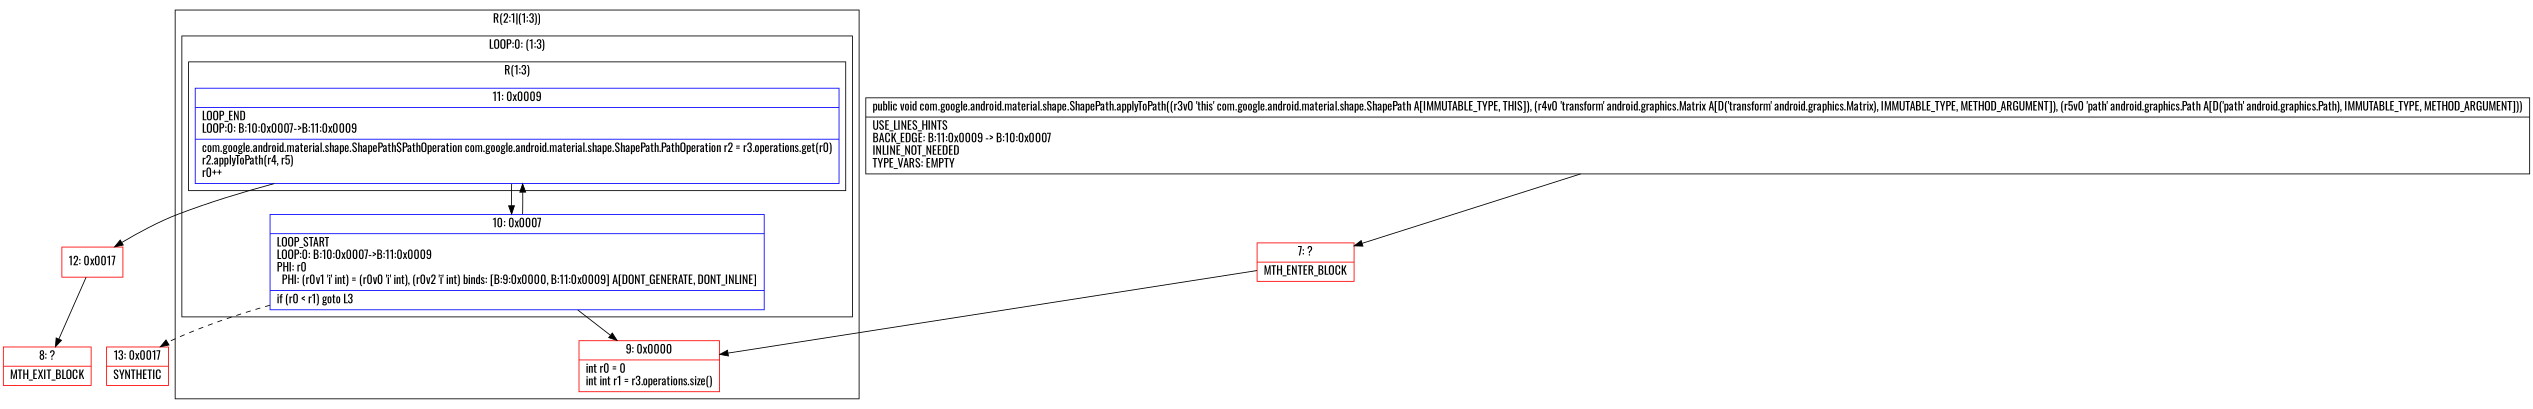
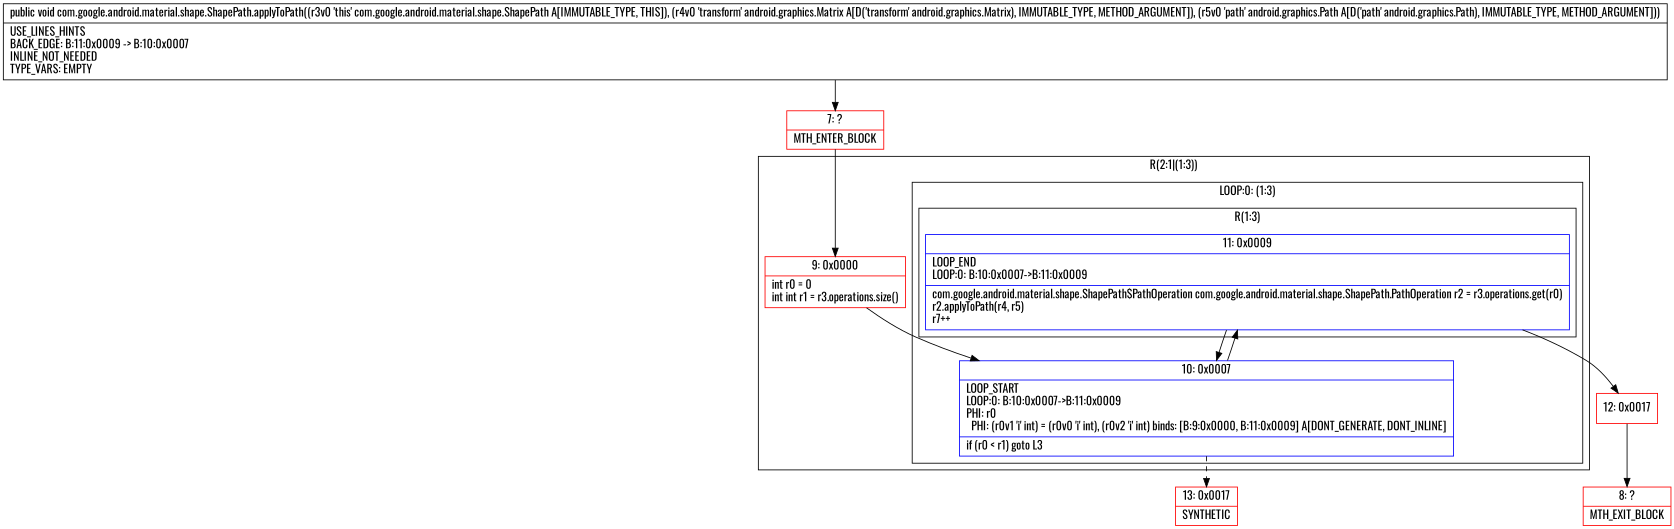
(212, 173) -> (941, 320)
(594, 323) -> (906, 332)
